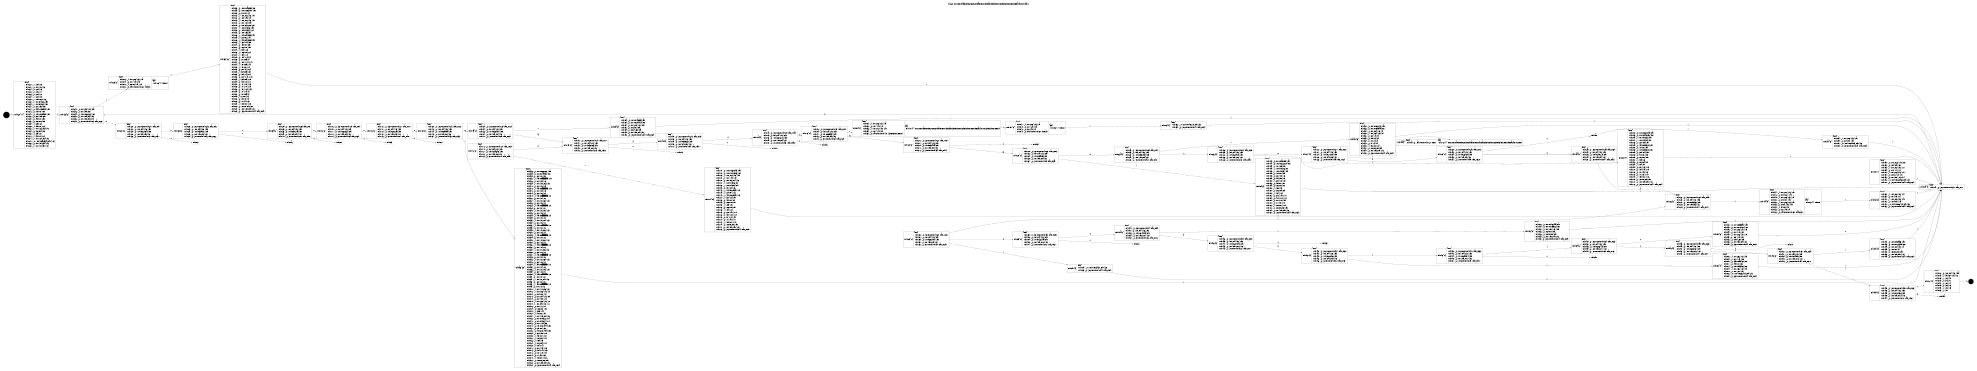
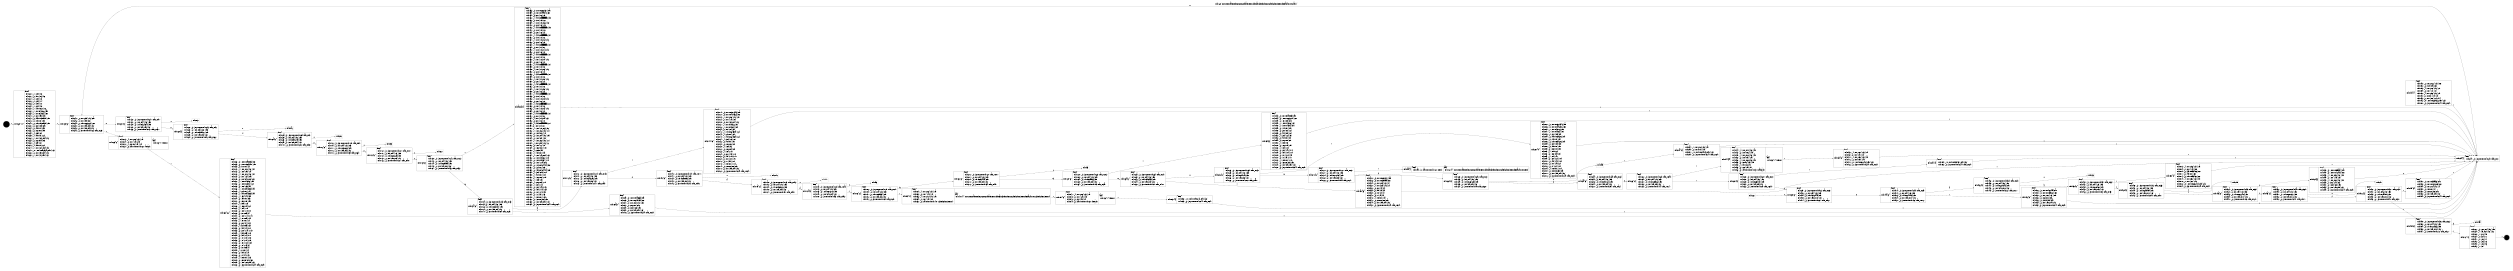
(537, 138) -> (552, 210)
(1307, 220) -> (1700, 182)
(1095, 242) -> (1771, 196)
